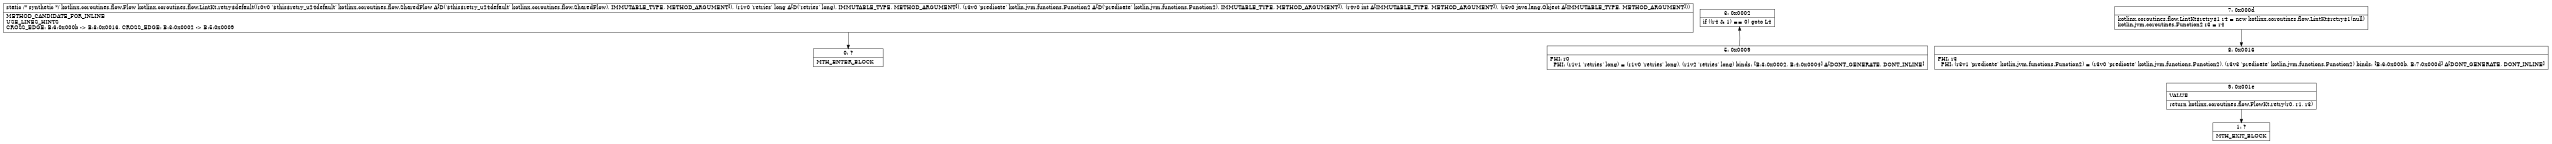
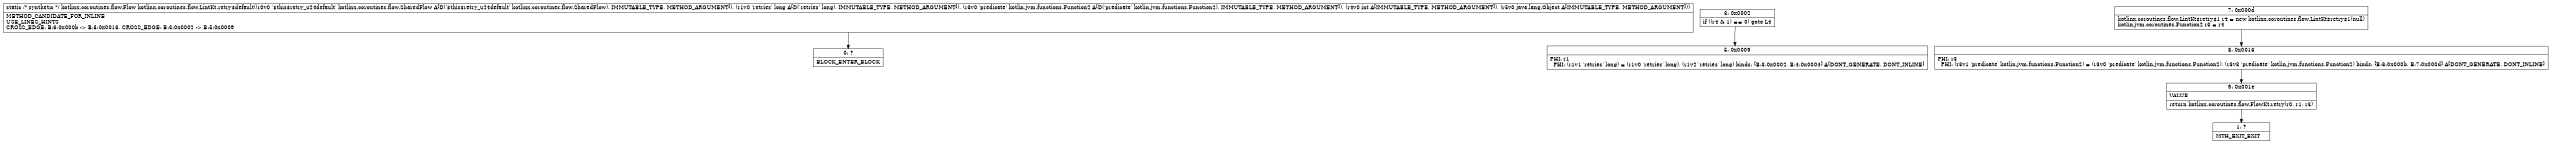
(1740, 38) -> (1735, 34)
(1561, 59) -> (1561, 59)
(845, 62) -> (848, 62)
none -> (2241, 74)
(2241, 136) -> (2238, 136)
